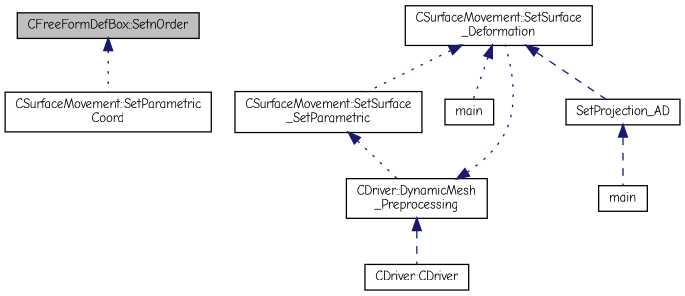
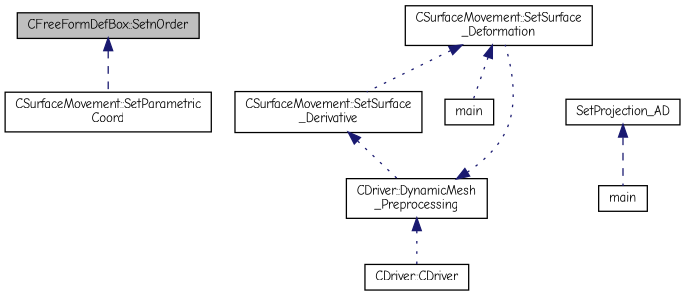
(108, 72) -> (108, 72)
(572, 76) -> none
(328, 112) -> (328, 112)
(417, 248) -> (417, 248)
